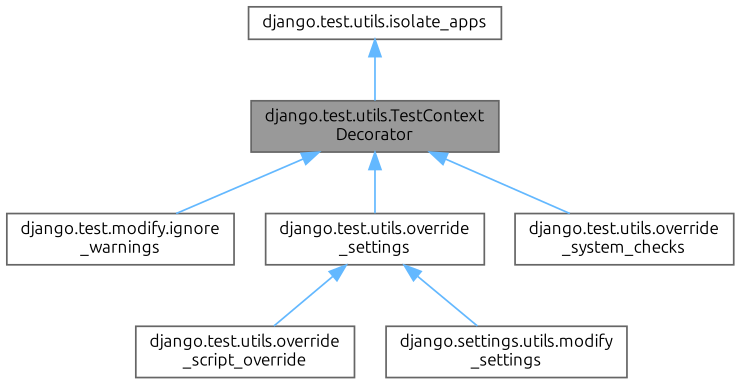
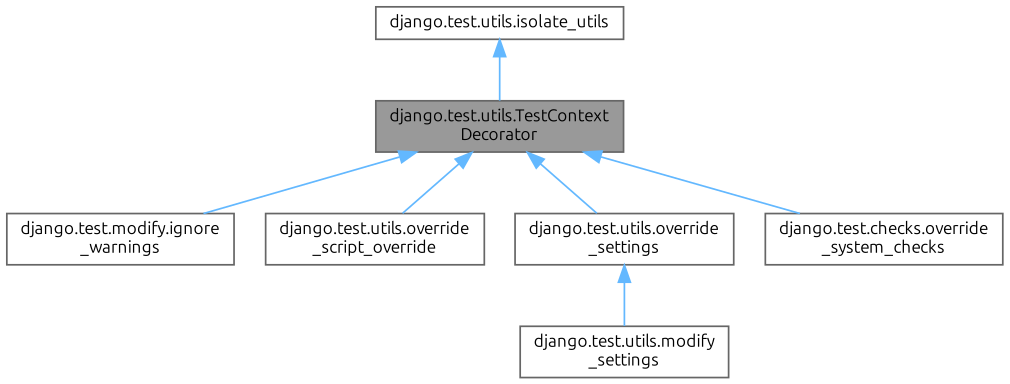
(375, 23) -> (500, 23)
(624, 239) -> (884, 239)
(303, 301) -> (431, 188)
(507, 352) -> (624, 352)
